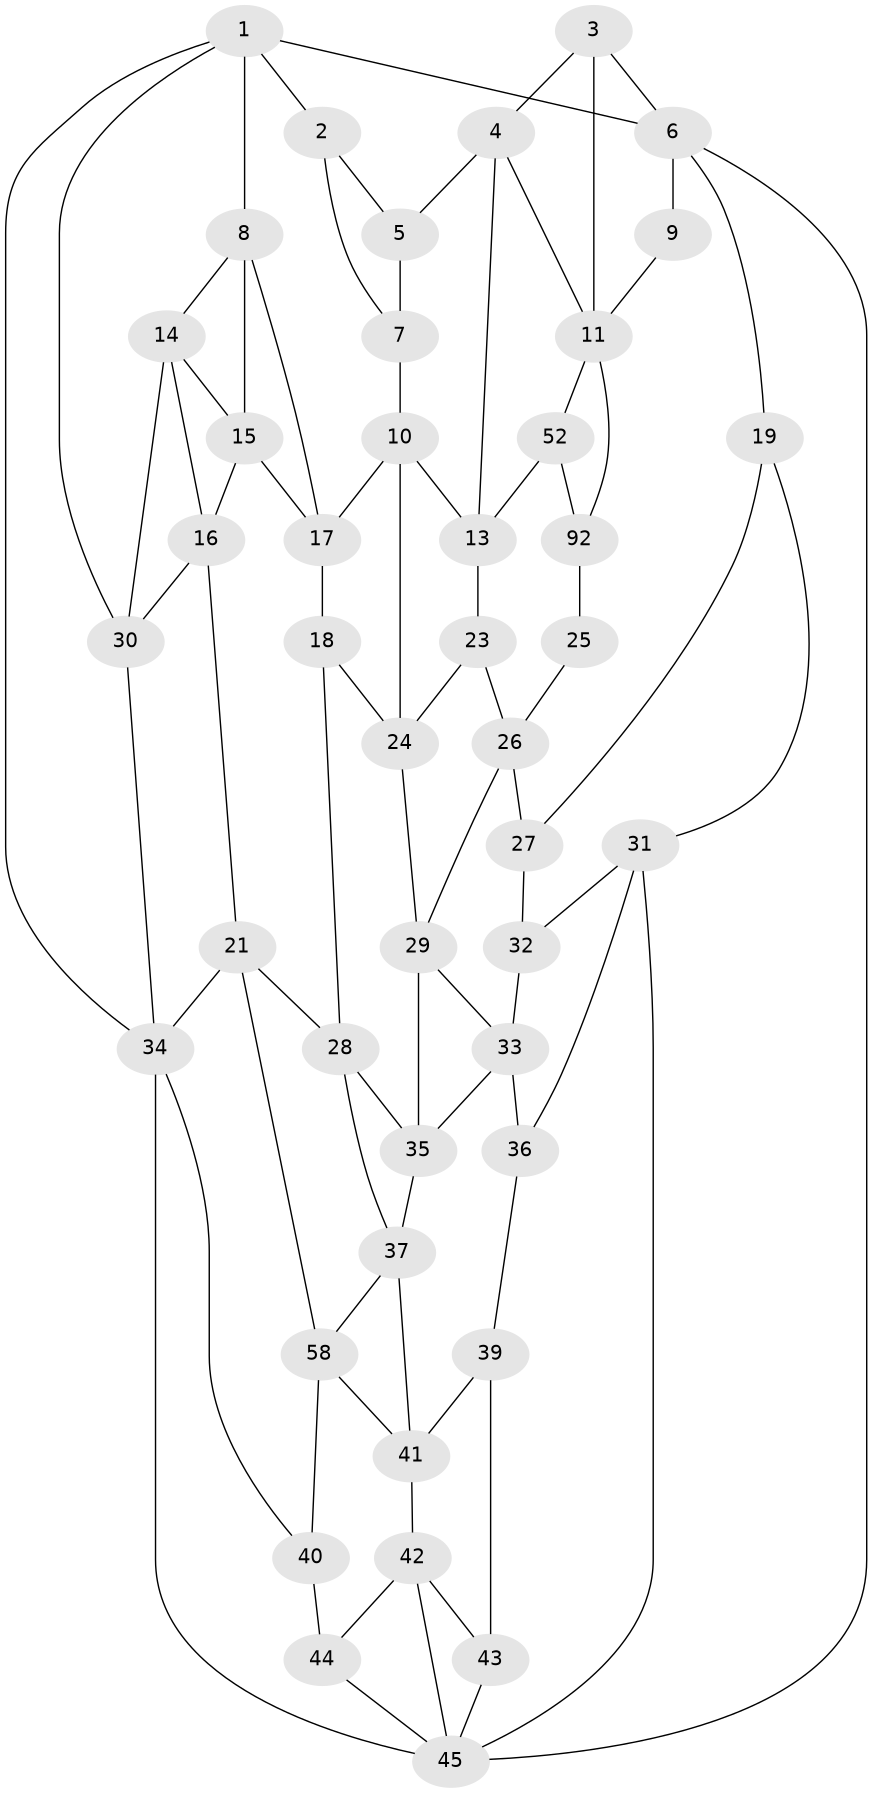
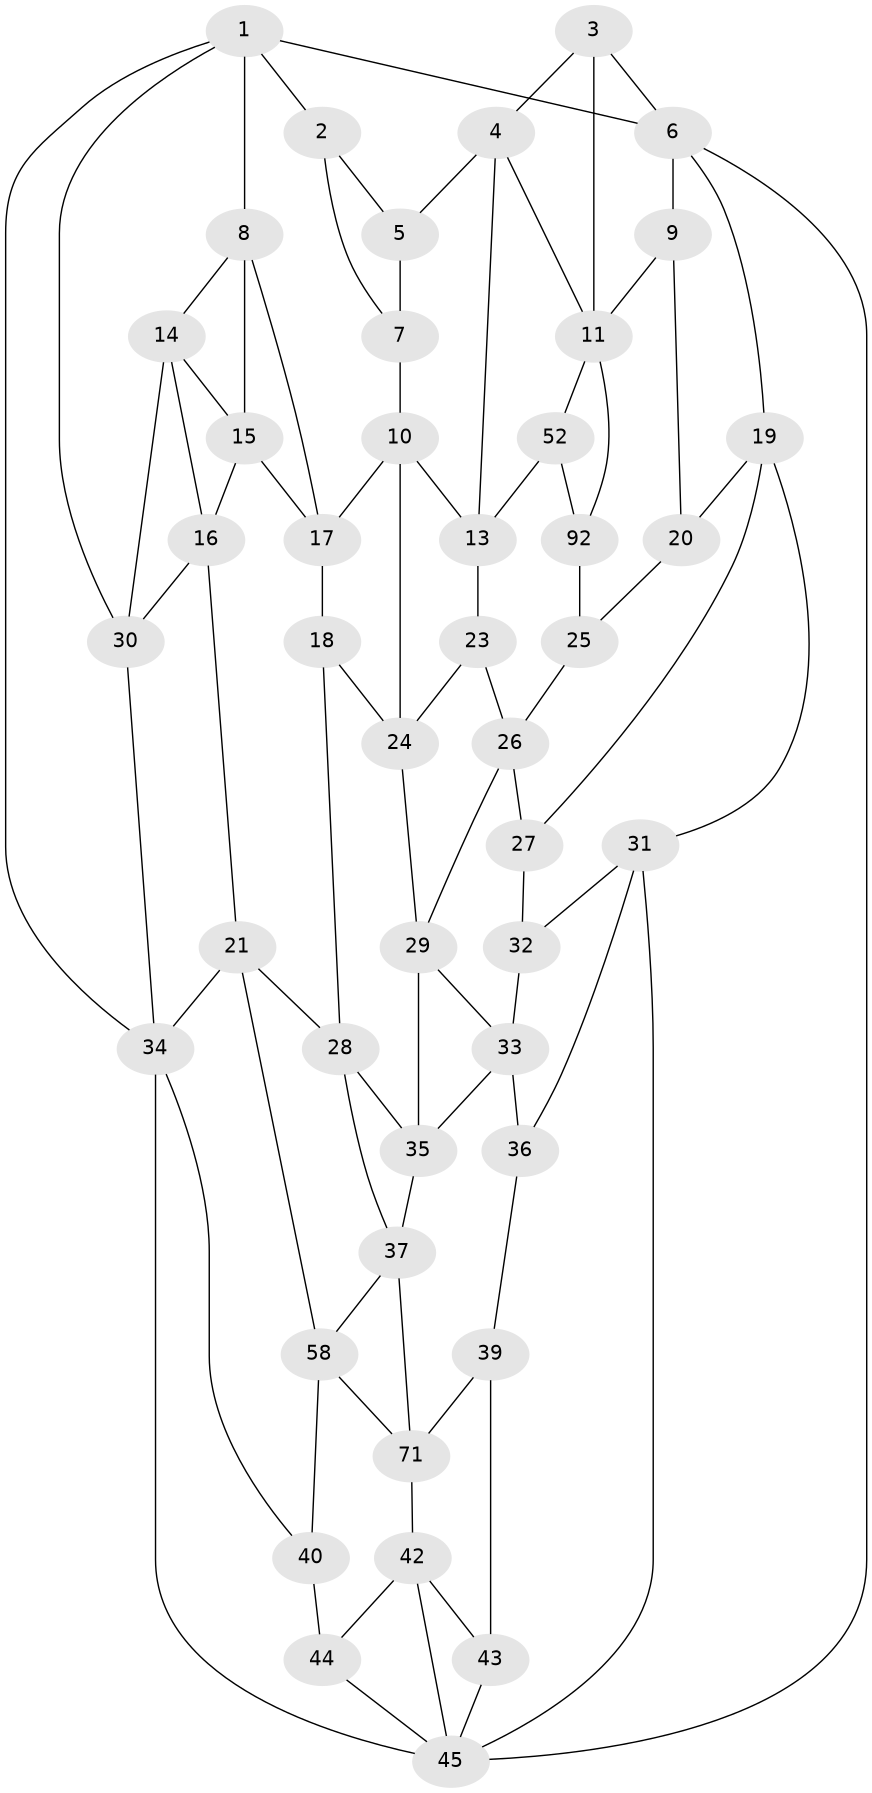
none -> (681, 540)
(411, 1456) -> (411, 1456)
